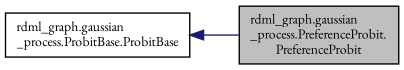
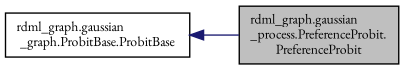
(98, 35) -> (98, 35)
